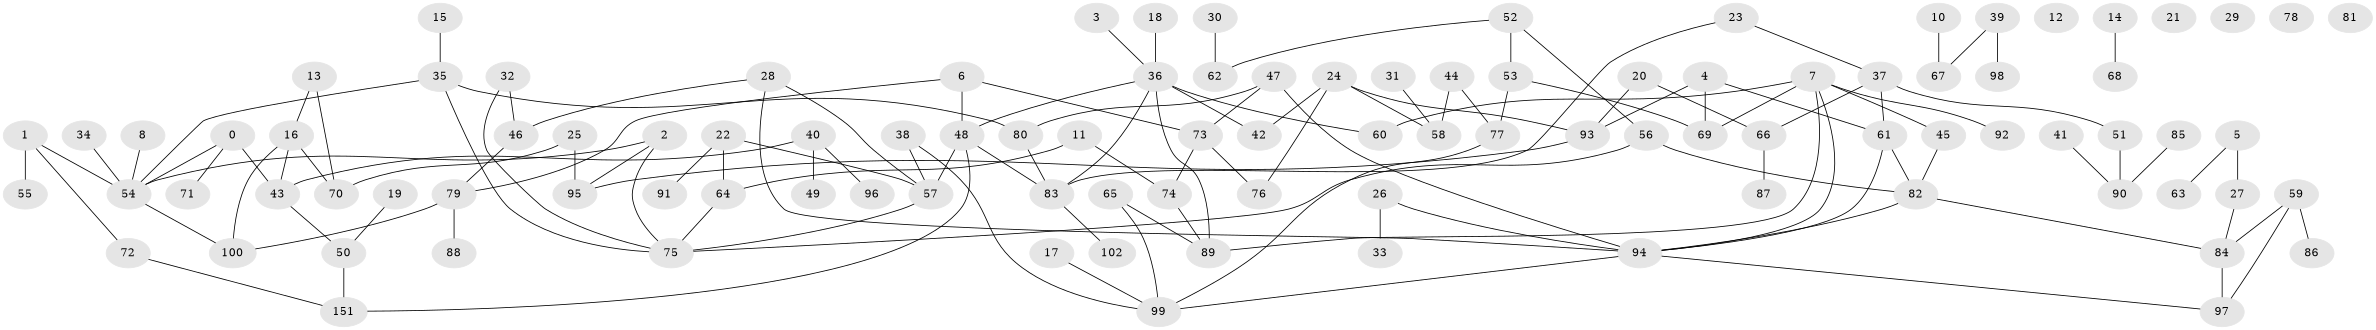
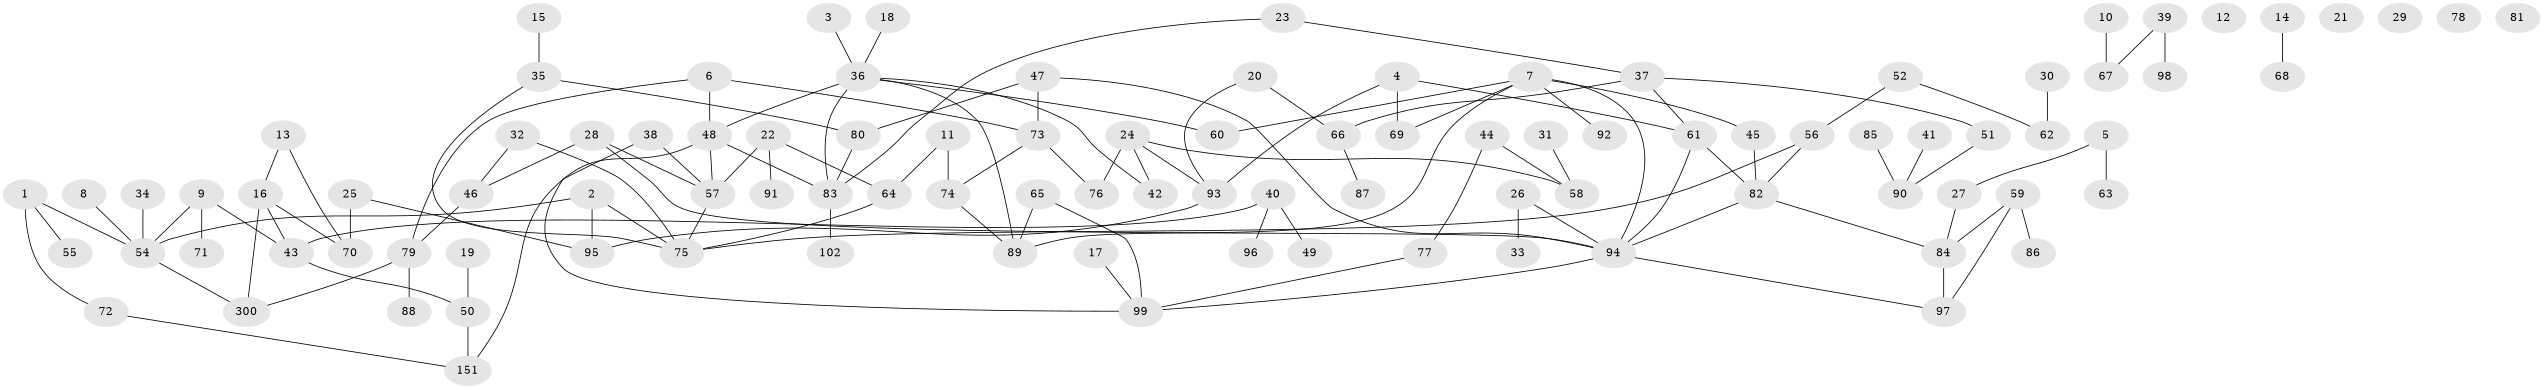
(1511, 77) -> none
(268, 106) -> none
(233, 136) -> (202, 194)
(233, 253) -> (247, 312)
